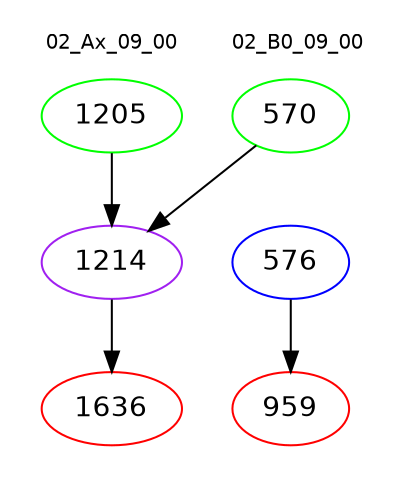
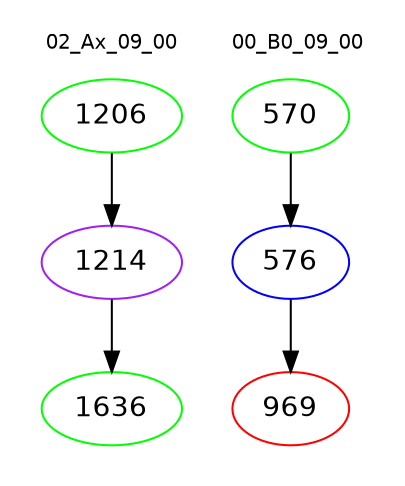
(298, 44) -> (298, 44)
(112, 116) -> (112, 116)
(229, 167) -> (291, 179)
(112, 409) -> (112, 409)
(291, 409) -> (291, 409)
